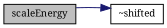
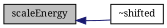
(88, 8) -> (98, 21)
